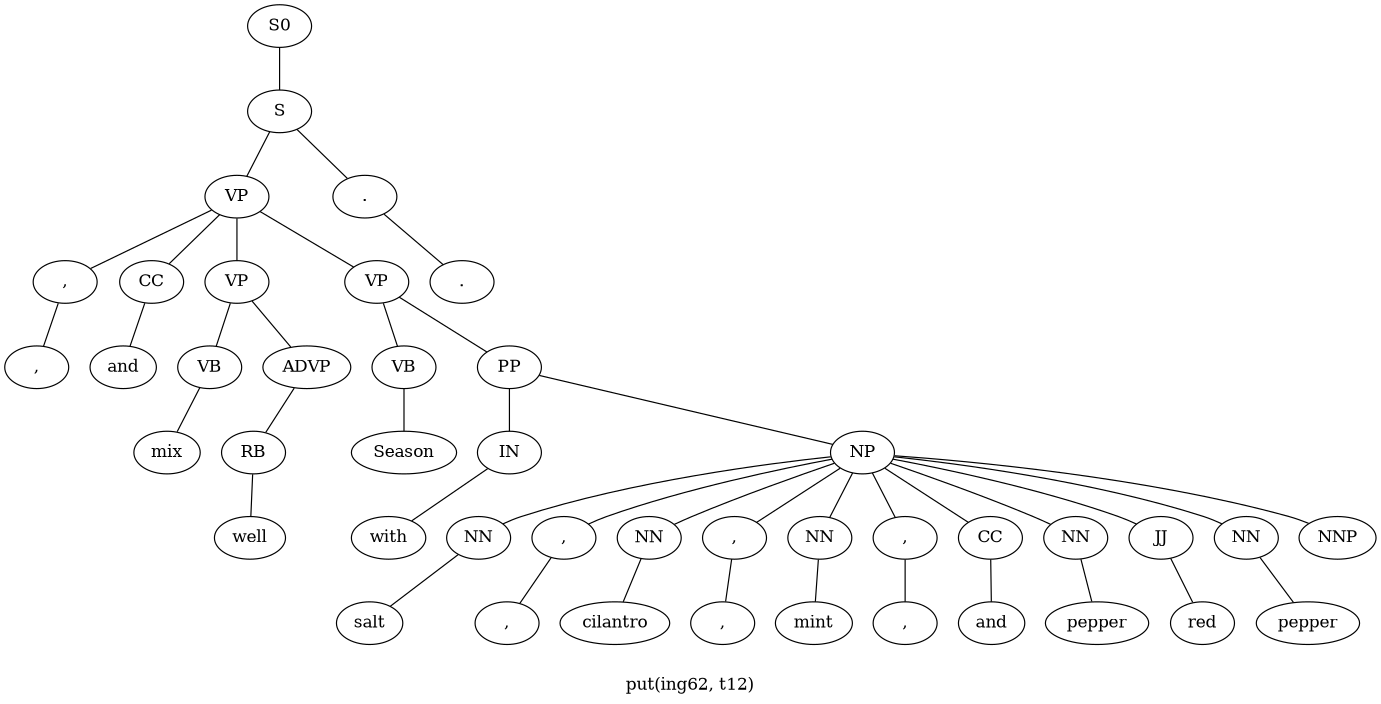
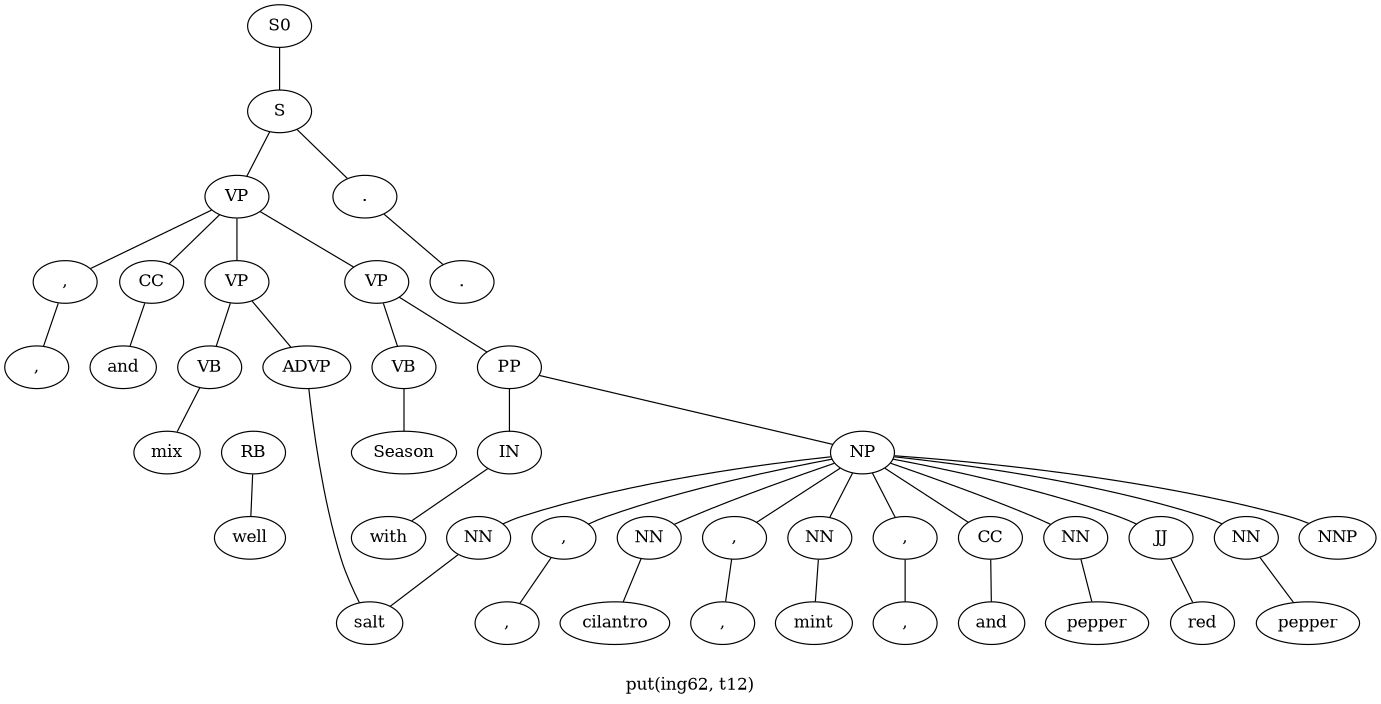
(280, 410) -> (326, 498)
